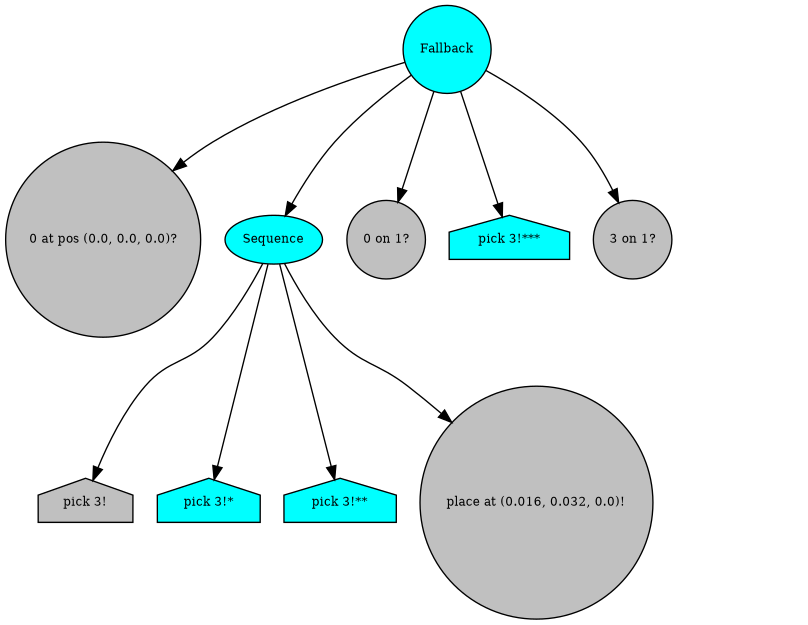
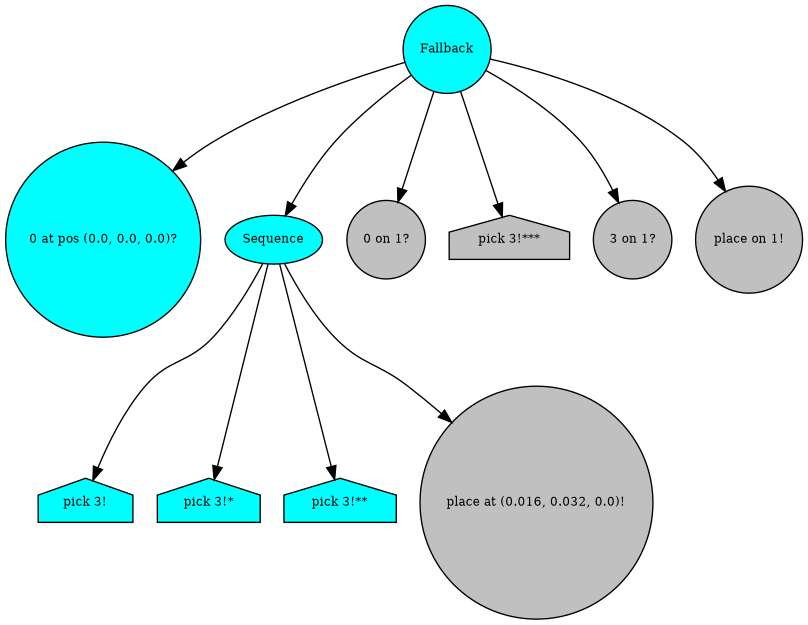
(103, 240) -> (103, 240)
(509, 240) -> (509, 240)
none -> (749, 240)
(86, 503) -> (86, 503)
